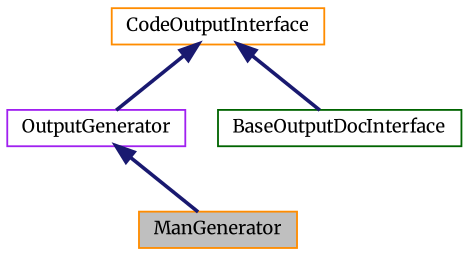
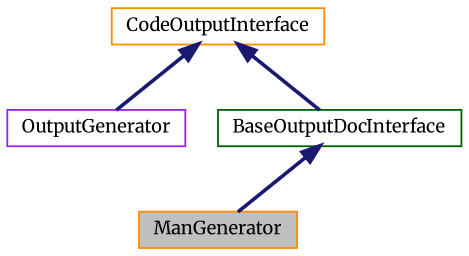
(164, 185) -> (272, 185)
